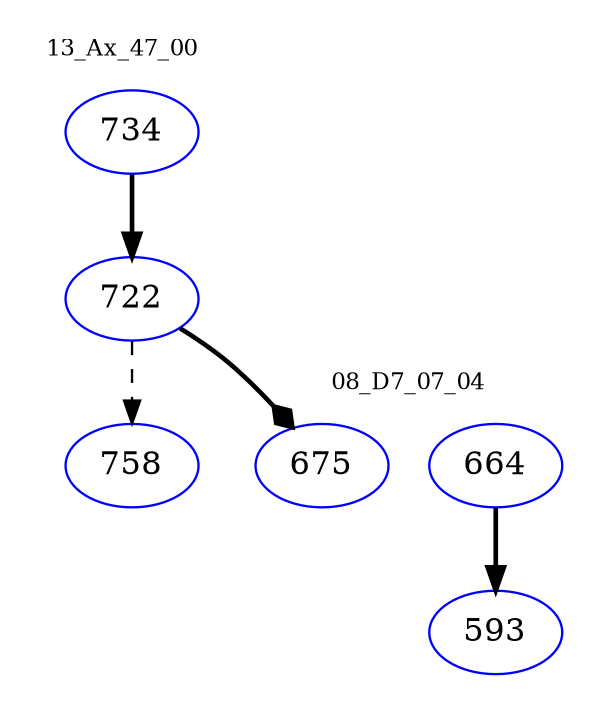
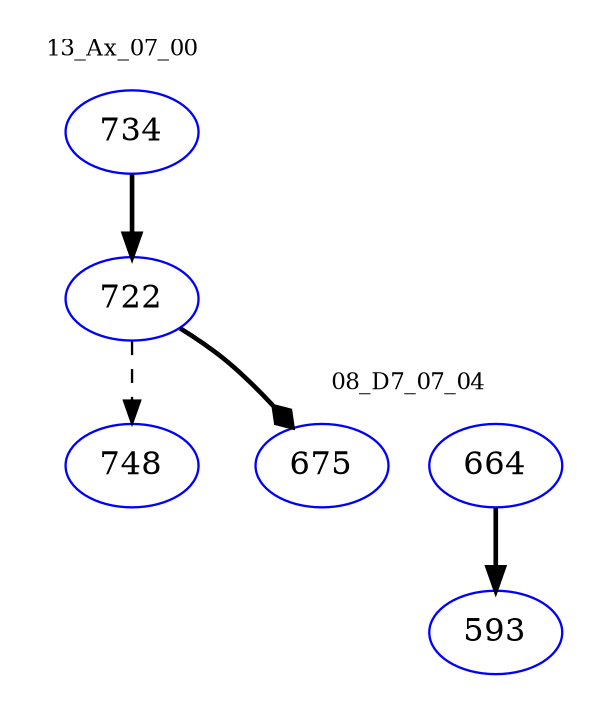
(123, 50) -> (123, 50)
(132, 466) -> (132, 466)
